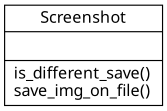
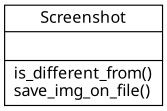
(82, 74) -> (84, 74)
